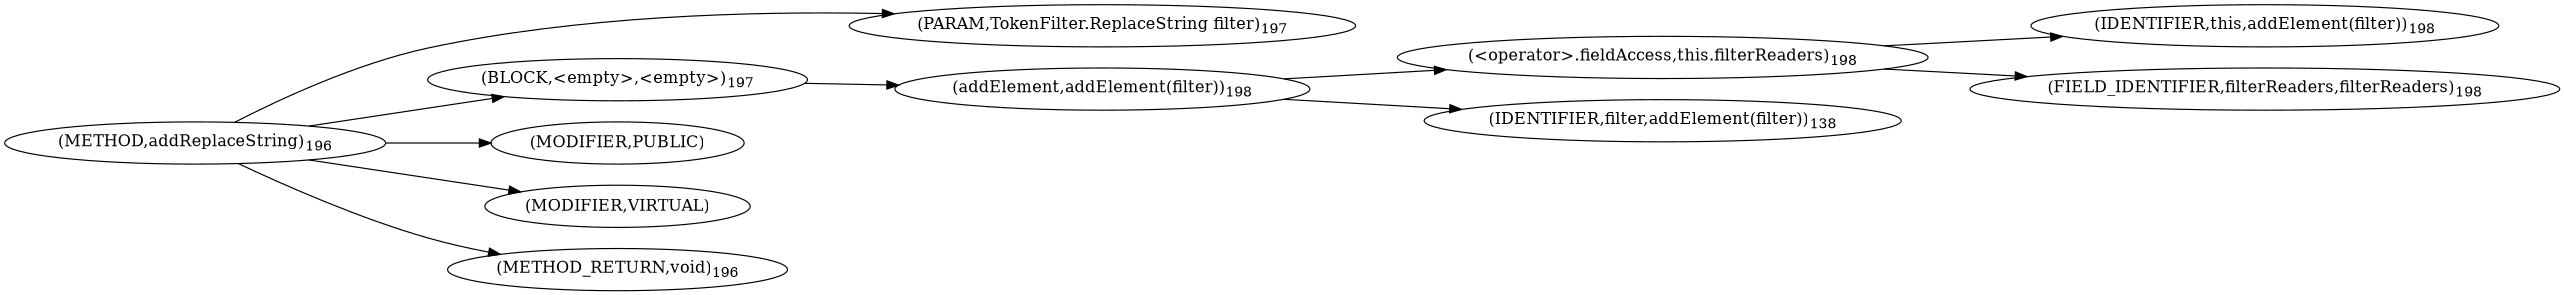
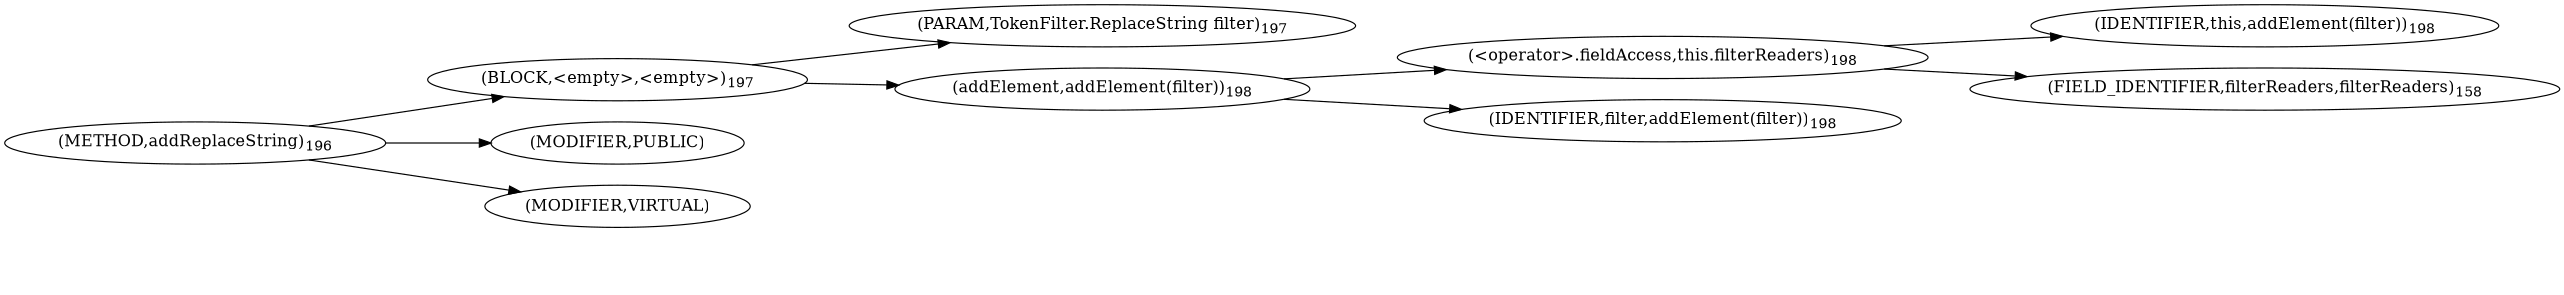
(551, 28) -> (845, 54)
(2469, 87) -> (2469, 87)
(1823, 119) -> (1823, 119)
(618, 270) -> none
